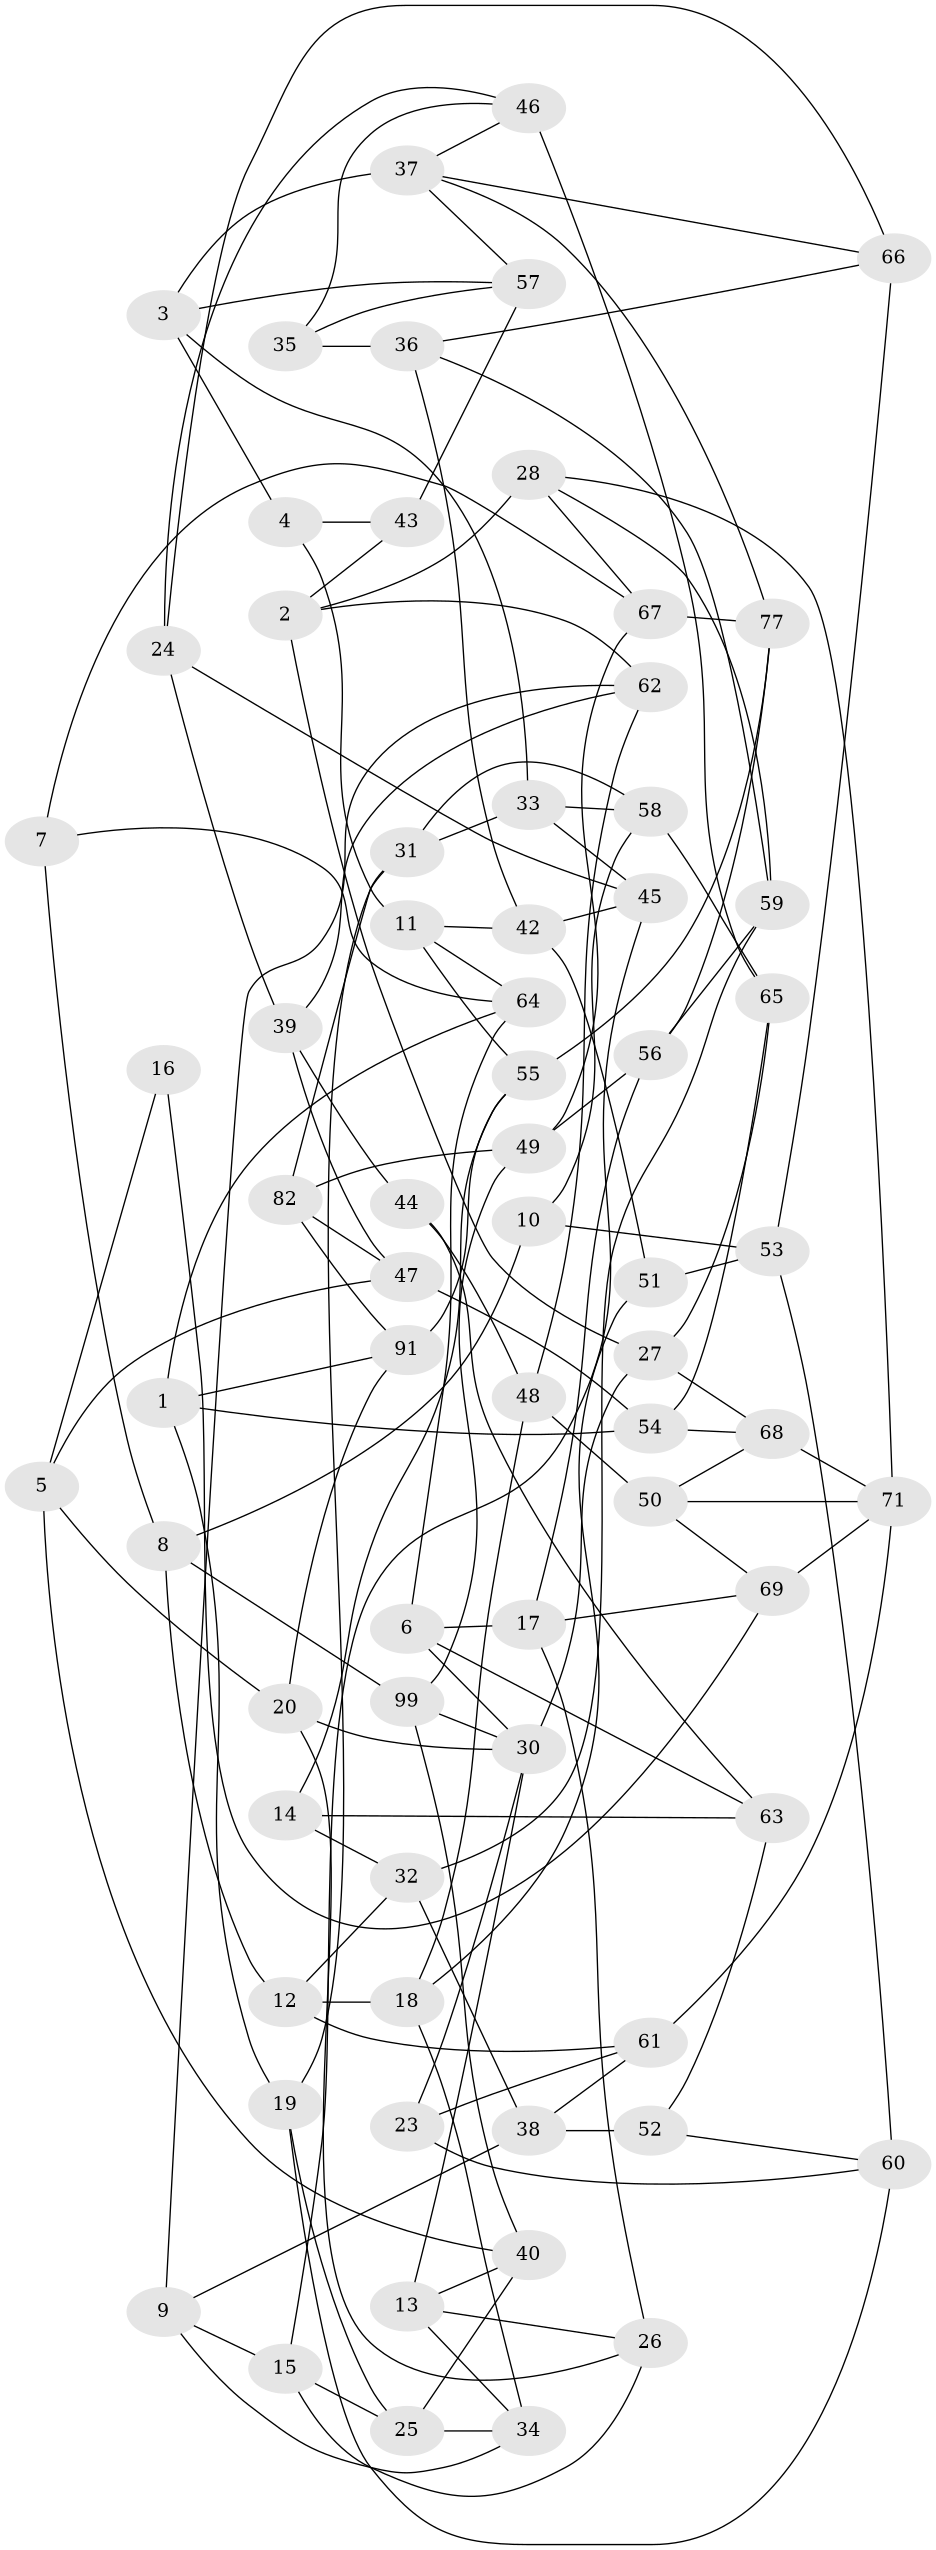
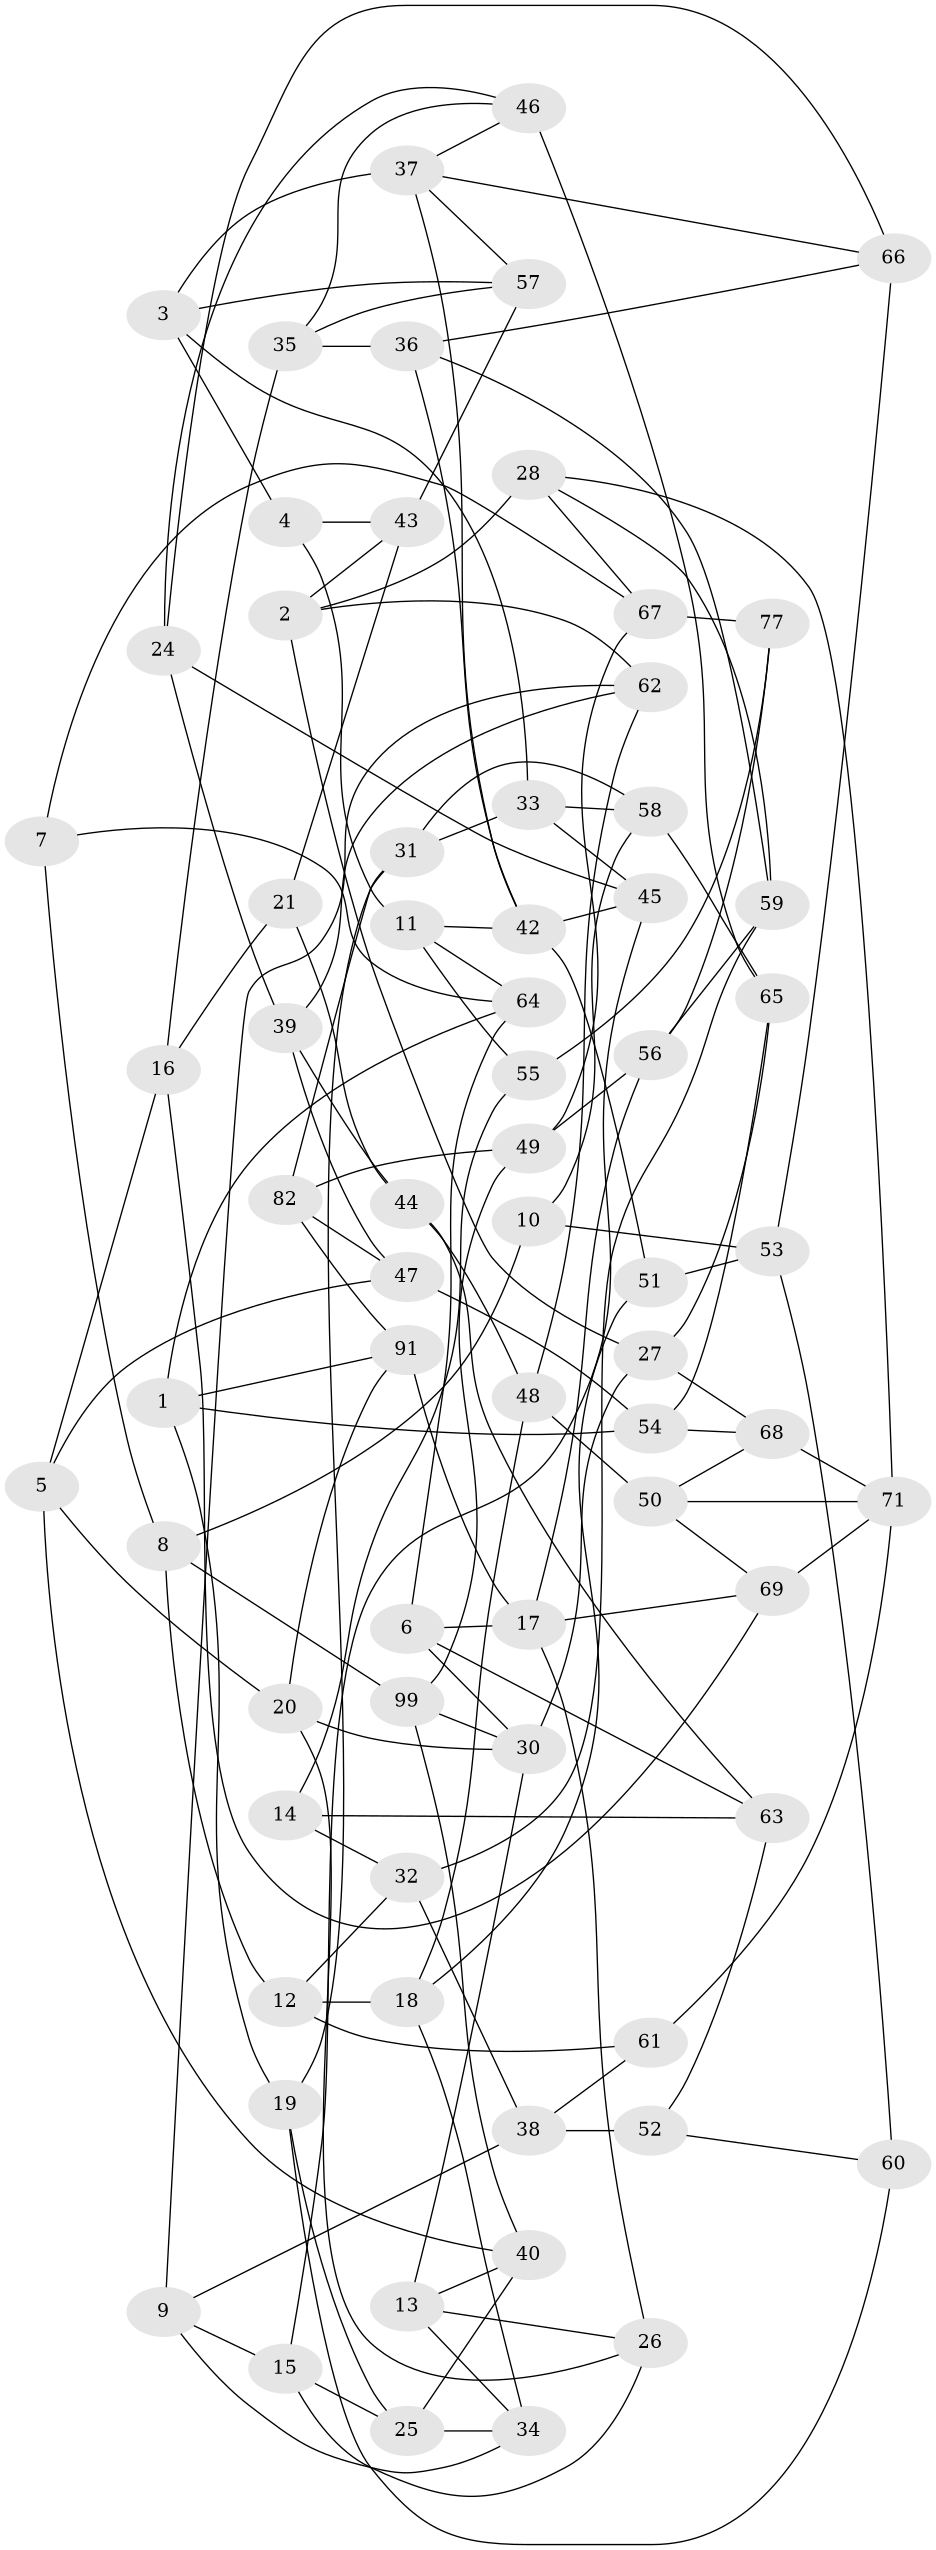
(648, 351) -> (462, 534)
none -> (211, 706)
none -> (285, 904)
(468, 1213) -> (452, 1493)
(407, 2127) -> none
